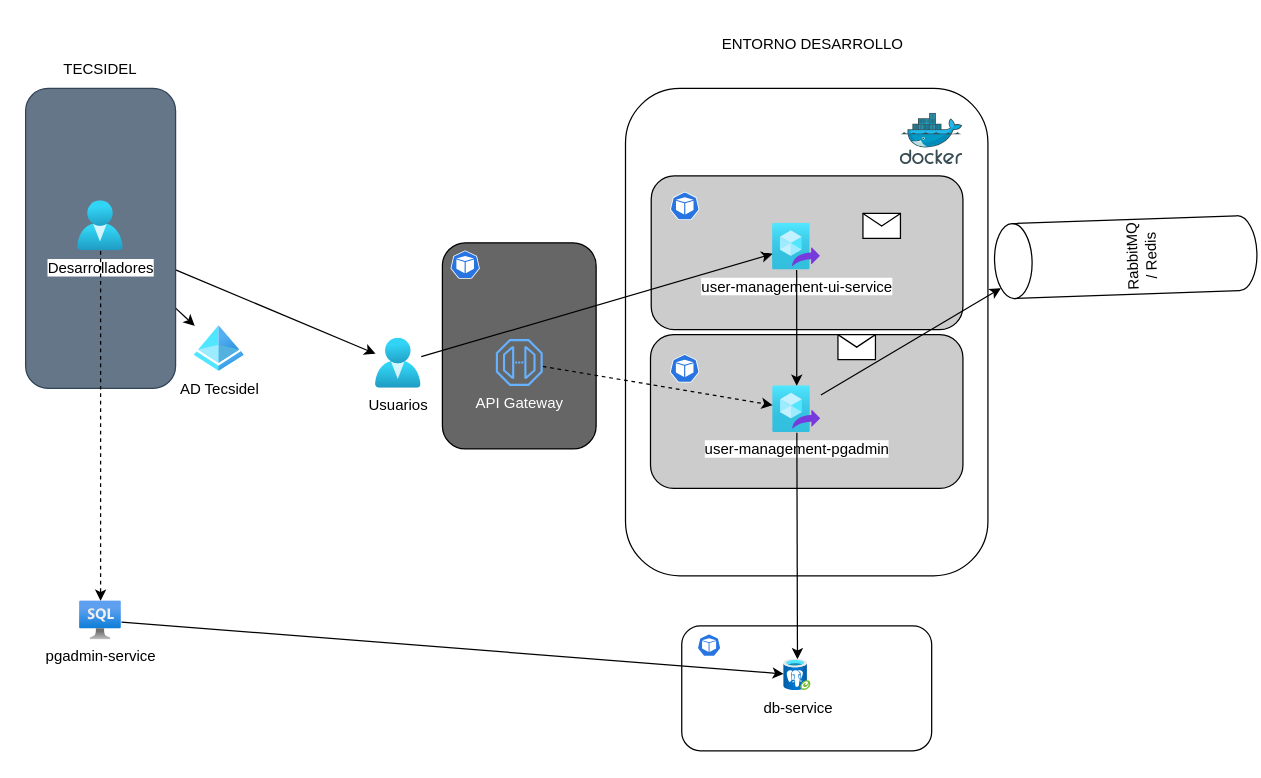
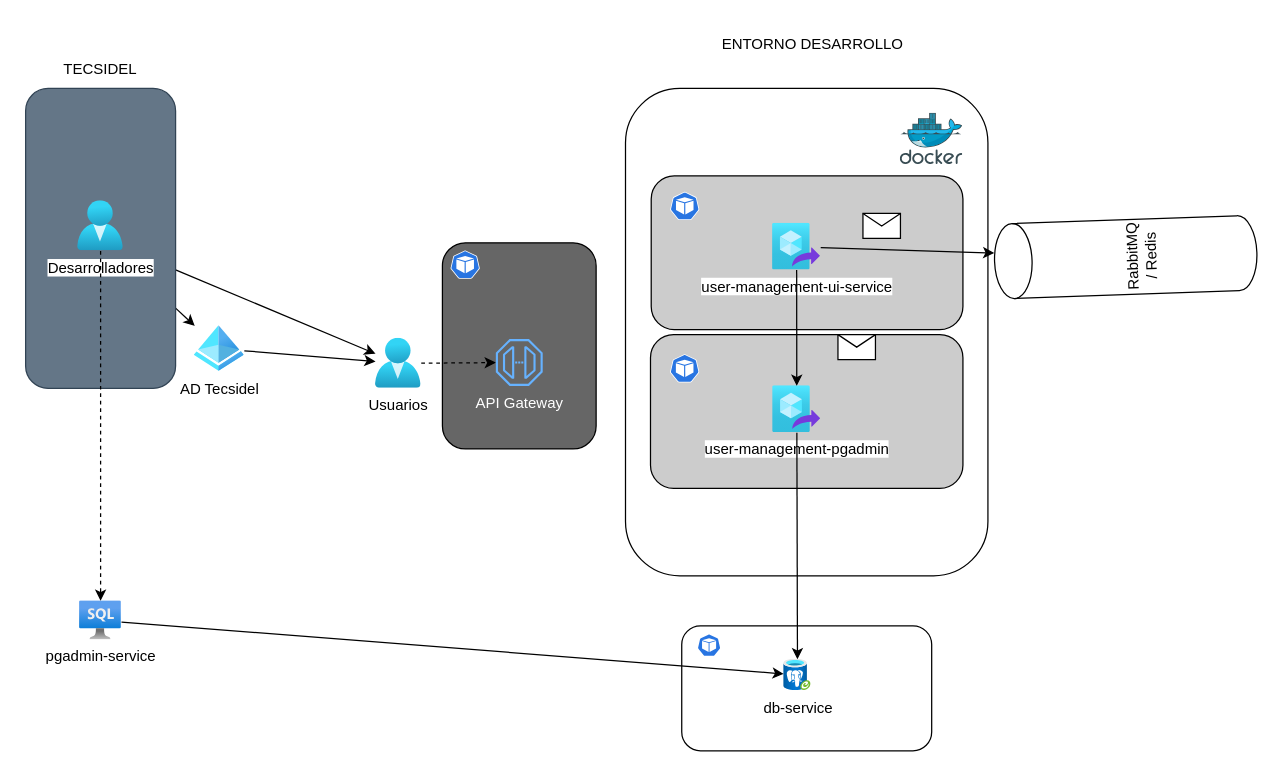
none -> (903, 250)
(680, 281) -> none
(907, 344) -> none
none -> (306, 356)
none -> (430, 363)
(680, 389) -> none
